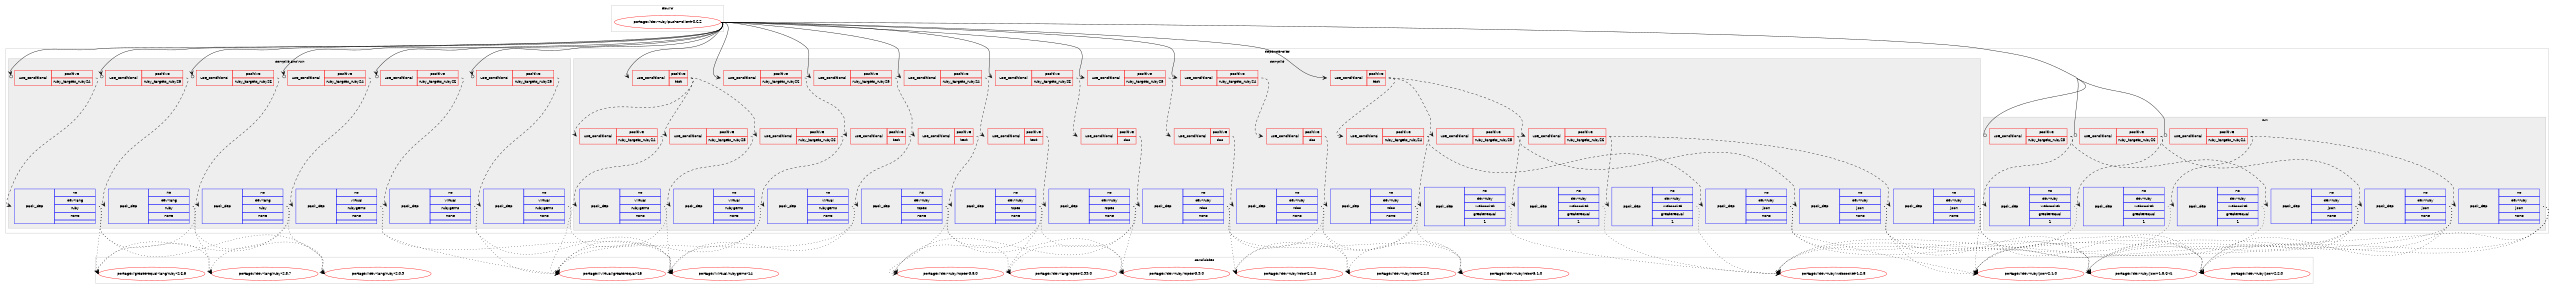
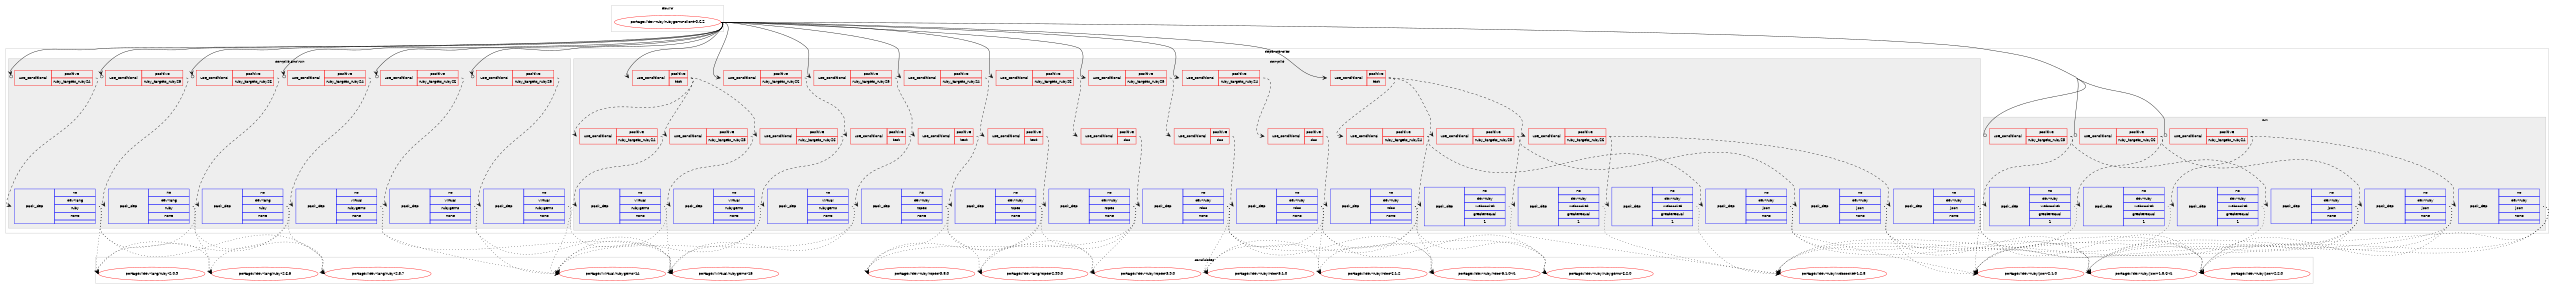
(668, 22) -> (668, 22)
(152, 274) -> (265, 274)
(613, 274) -> (726, 274)
(1290, 274) -> (1374, 274)
(1403, 274) -> (1600, 274)
none -> (1487, 274)
